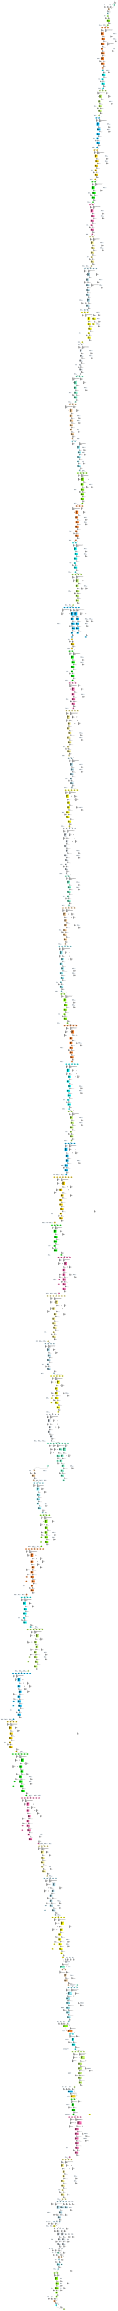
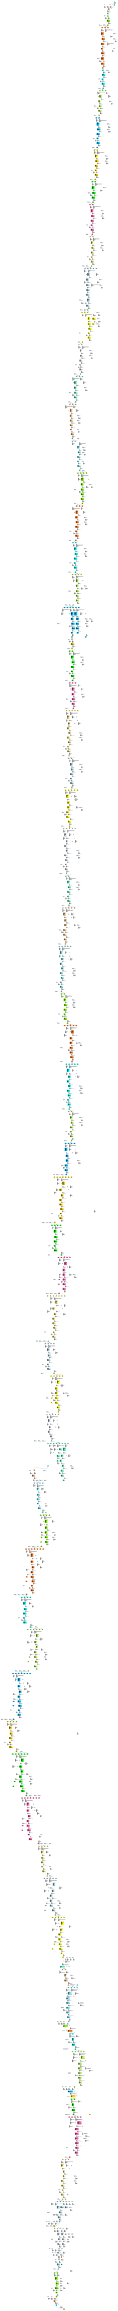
(71, 2160) -> none
